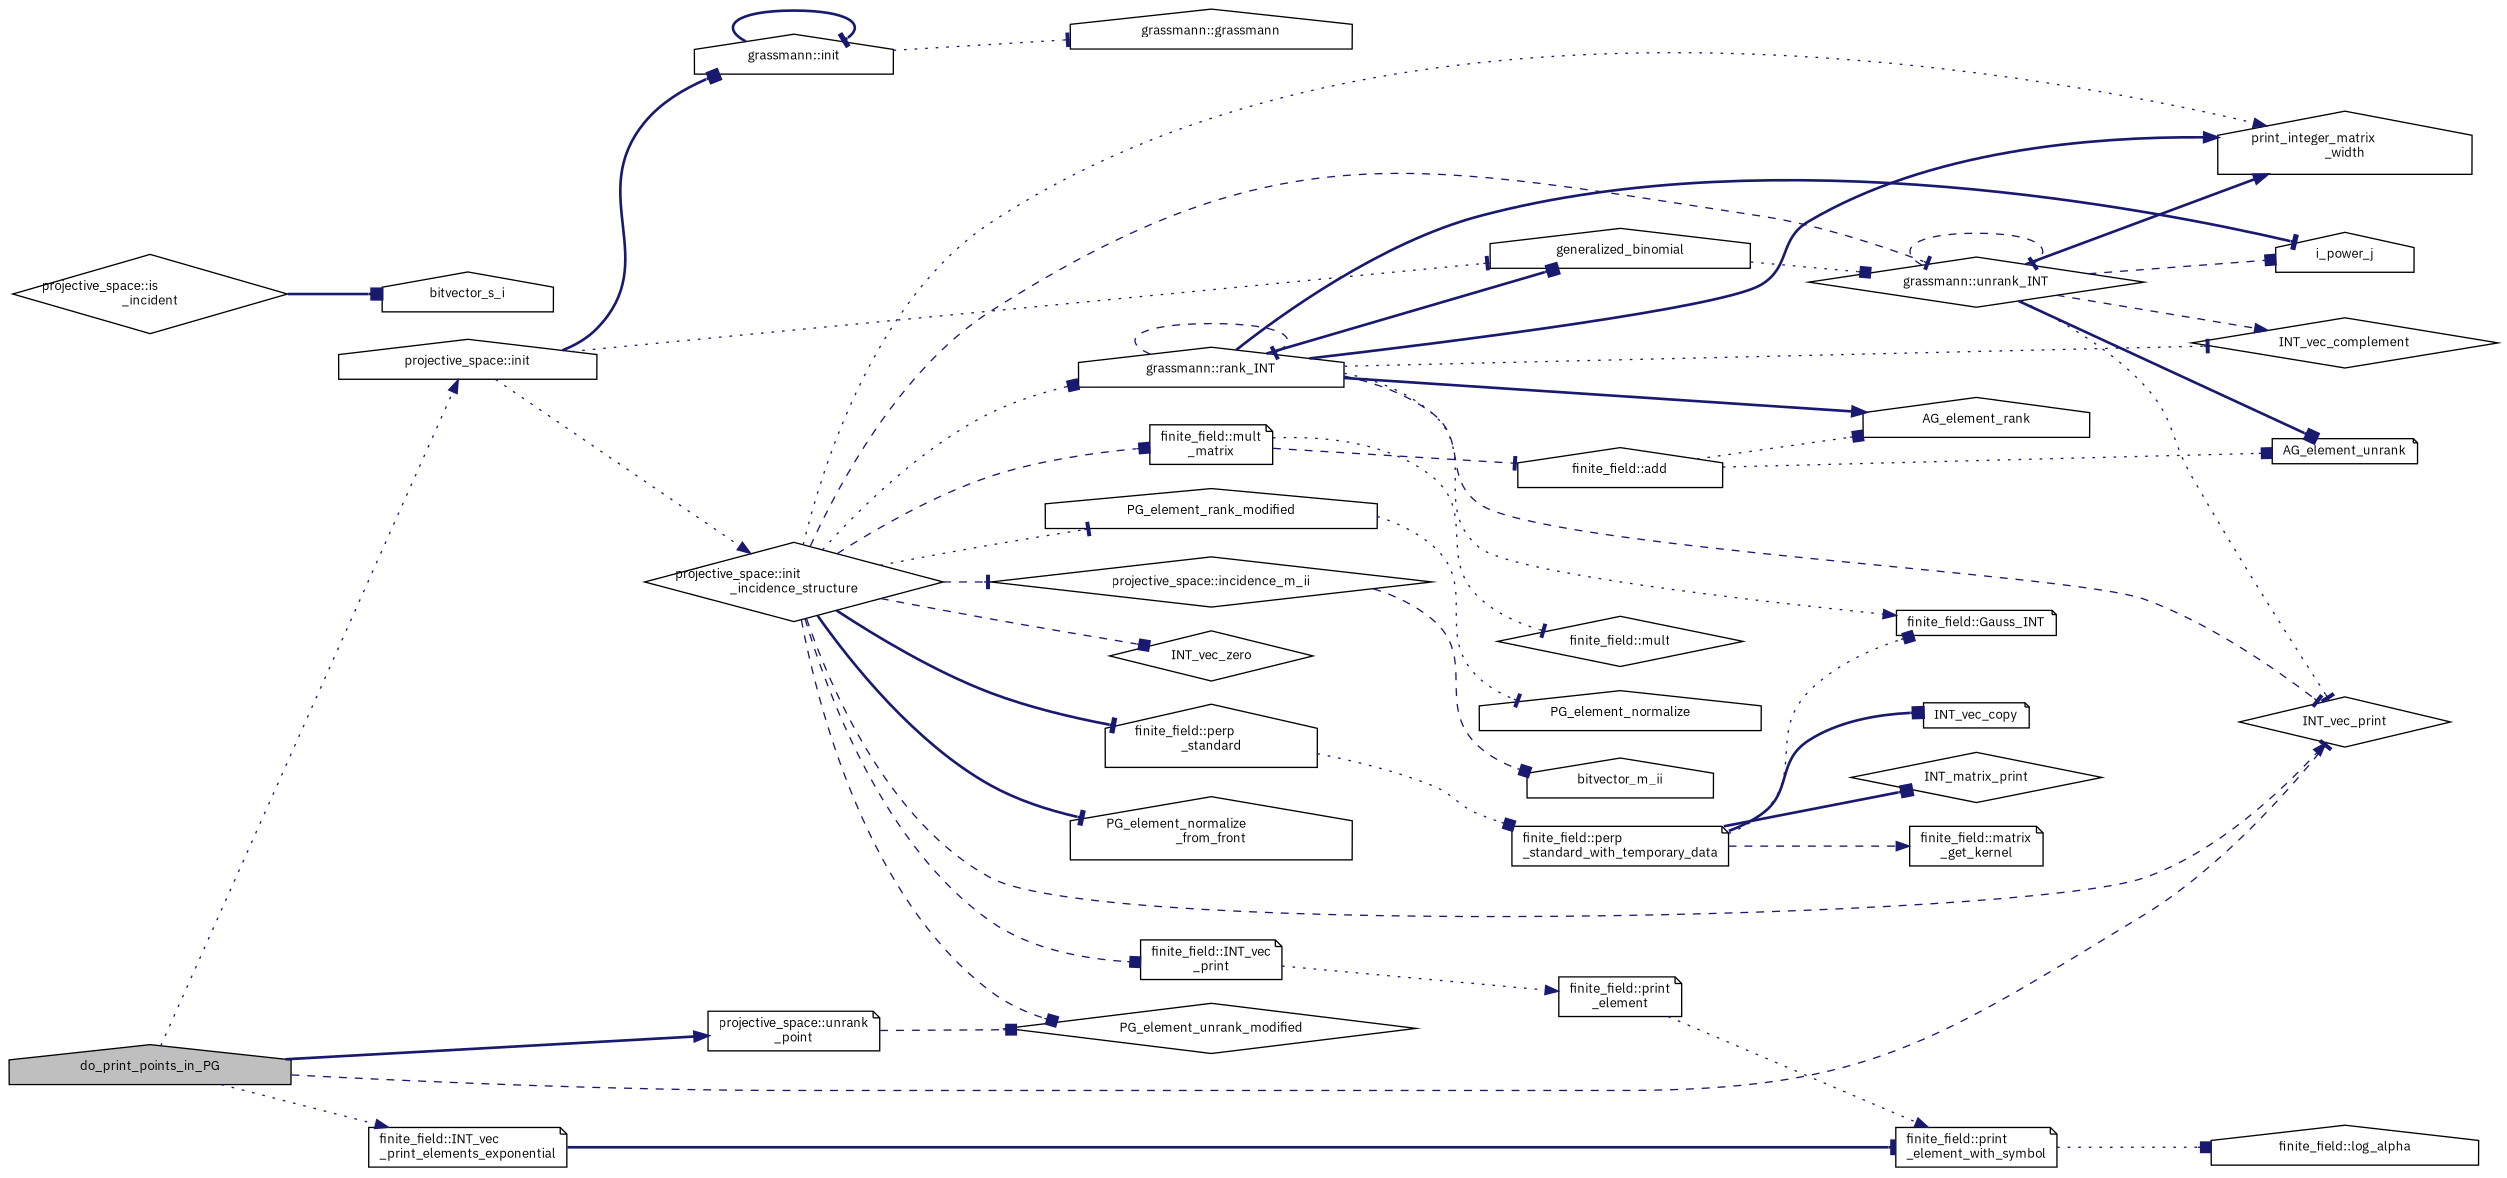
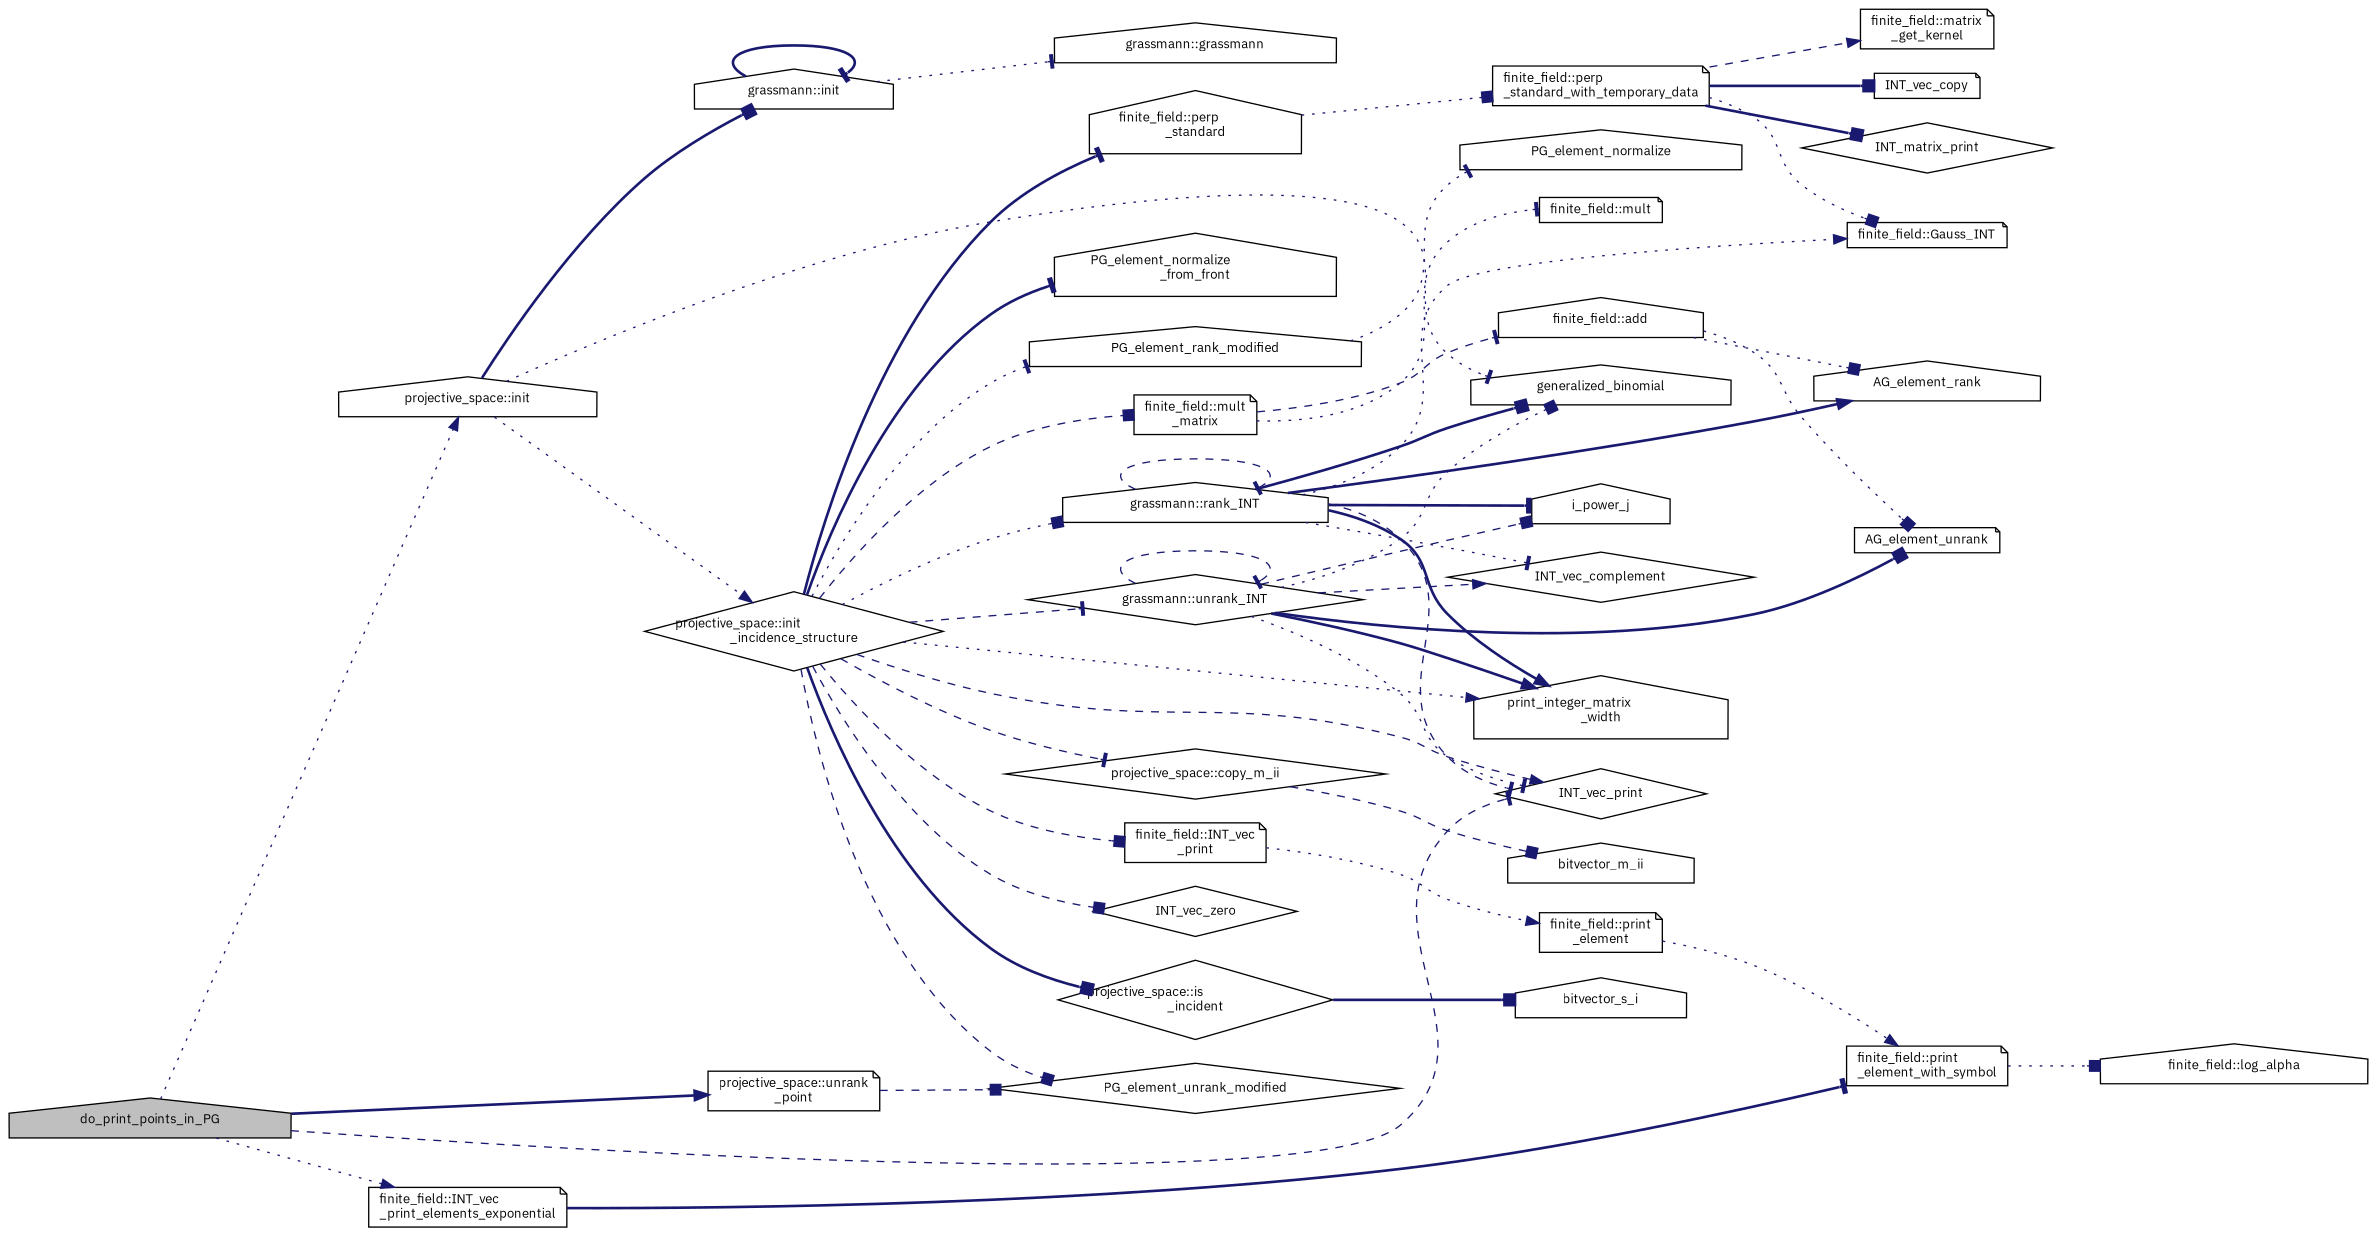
(1804, 267) -> (1418, 520)
(1211, 582) -> (1195, 774)
(1620, 641) -> (1601, 210)
none -> (907, 861)
